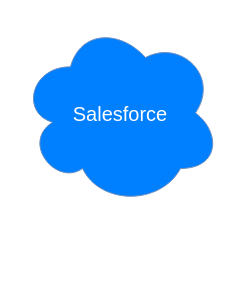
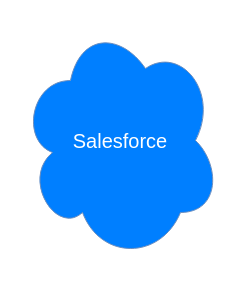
(121, 113) -> (121, 141)
